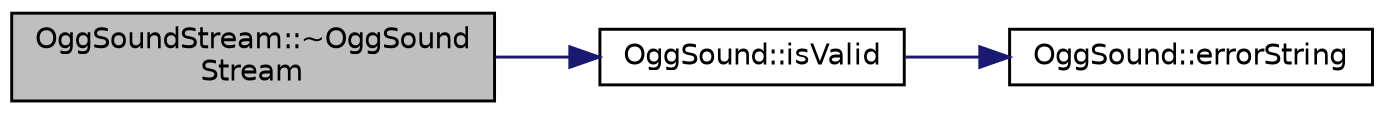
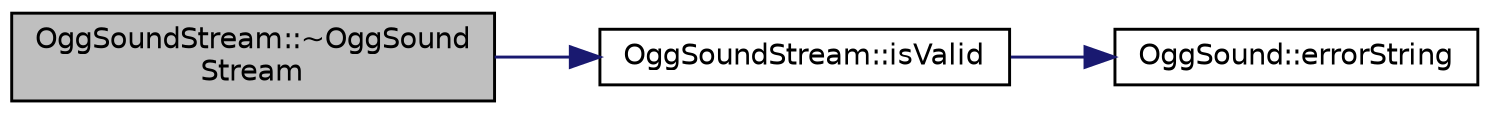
(752, 57) -> (805, 57)
